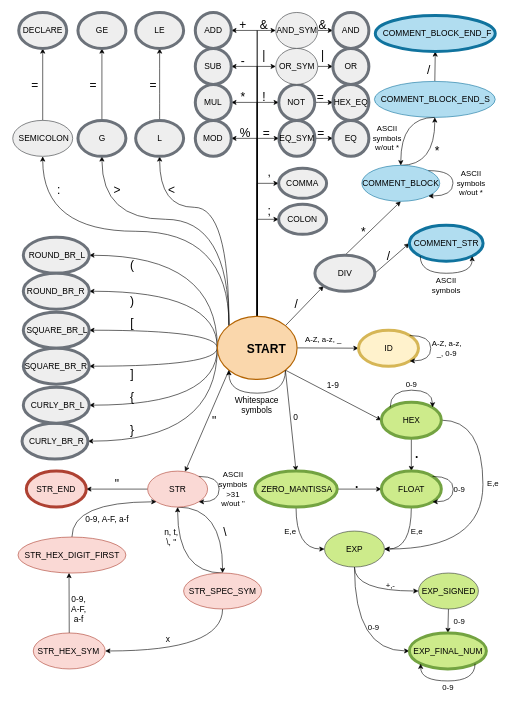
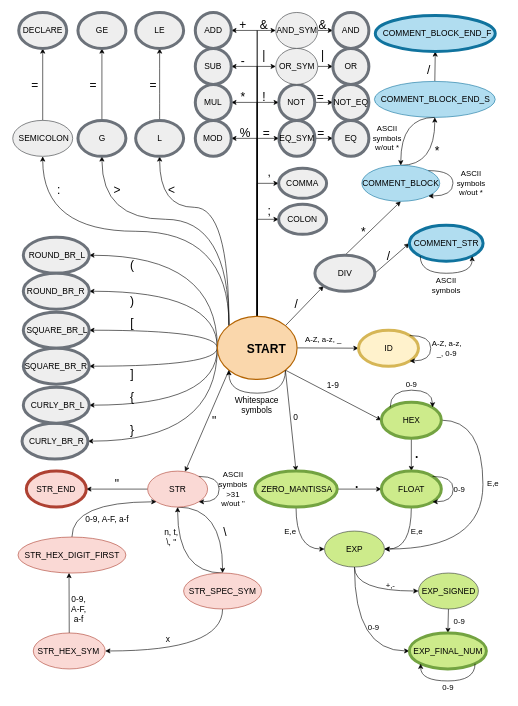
(351, 102) -> (351, 102)
